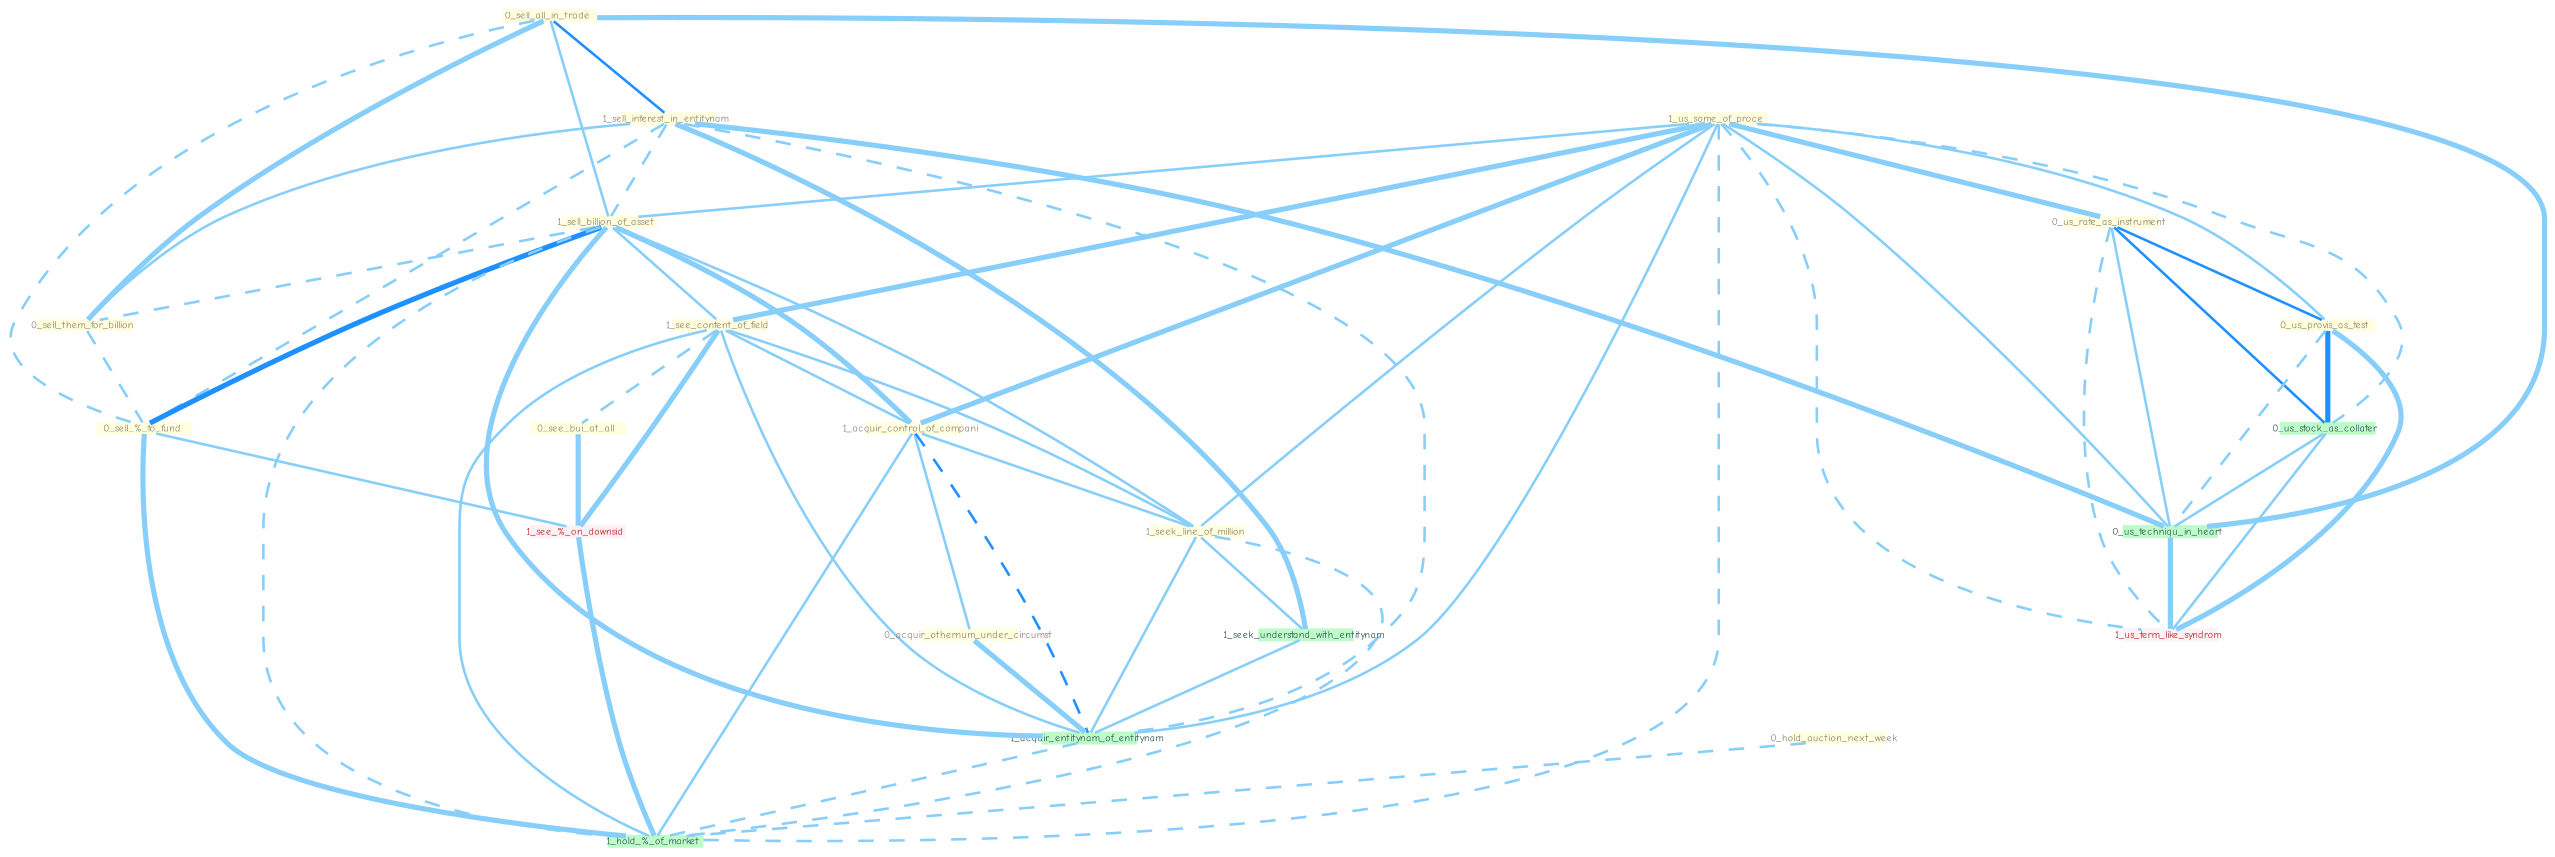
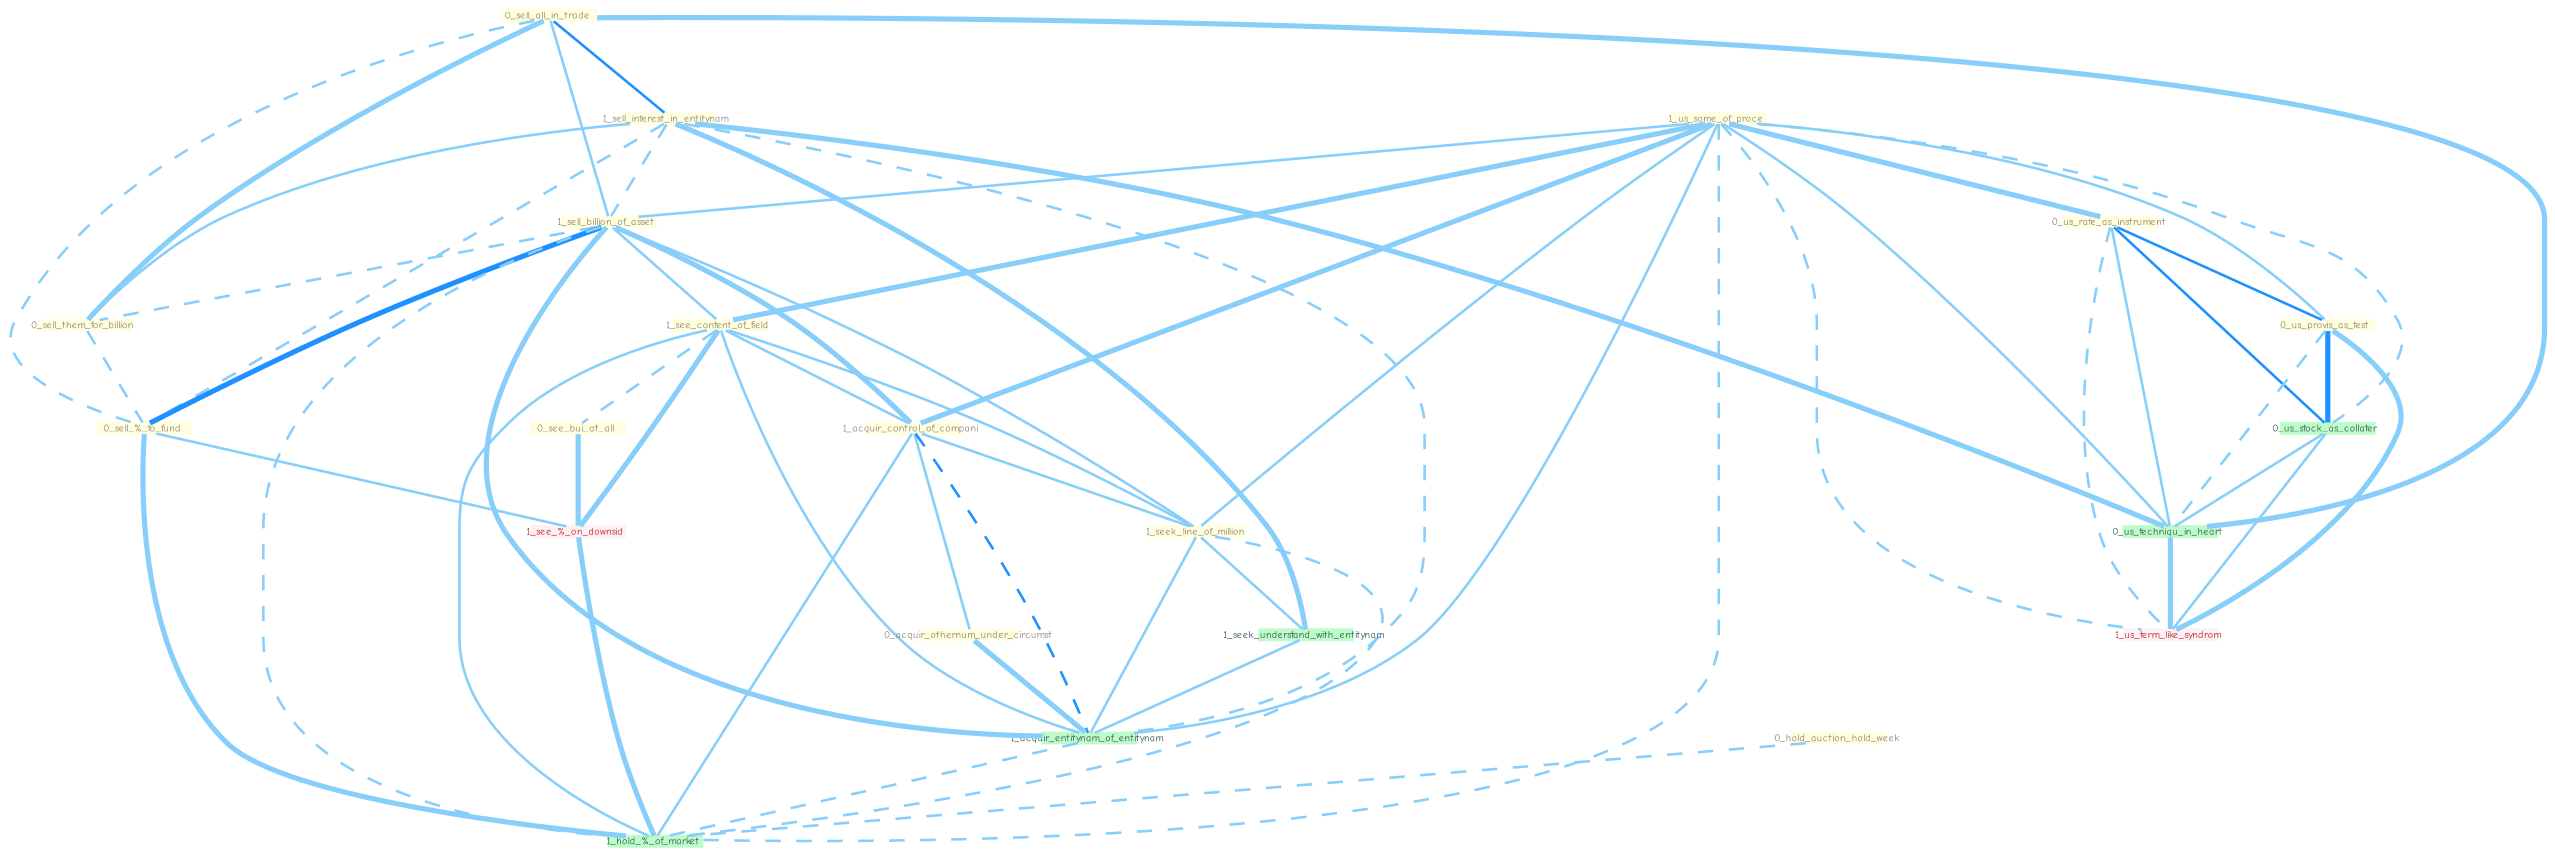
(1837, 738) -> (1837, 738)
